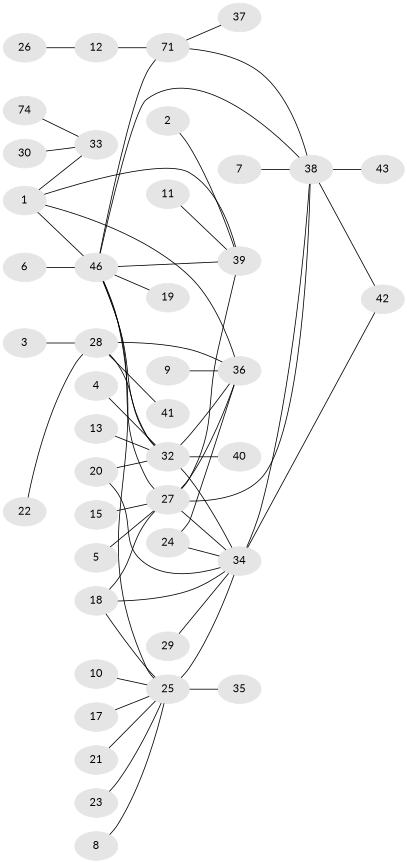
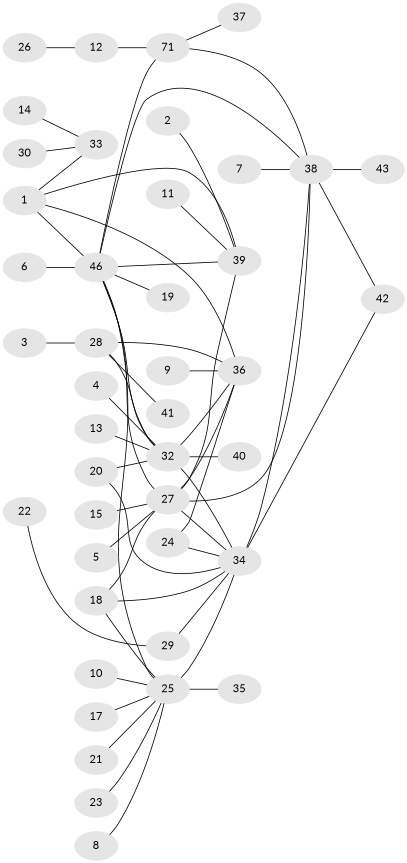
(25, 111) -> (25, 111)
(48, 423) -> (63, 611)
